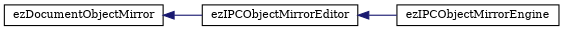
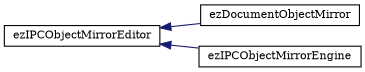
(188, 15) -> (186, 25)
